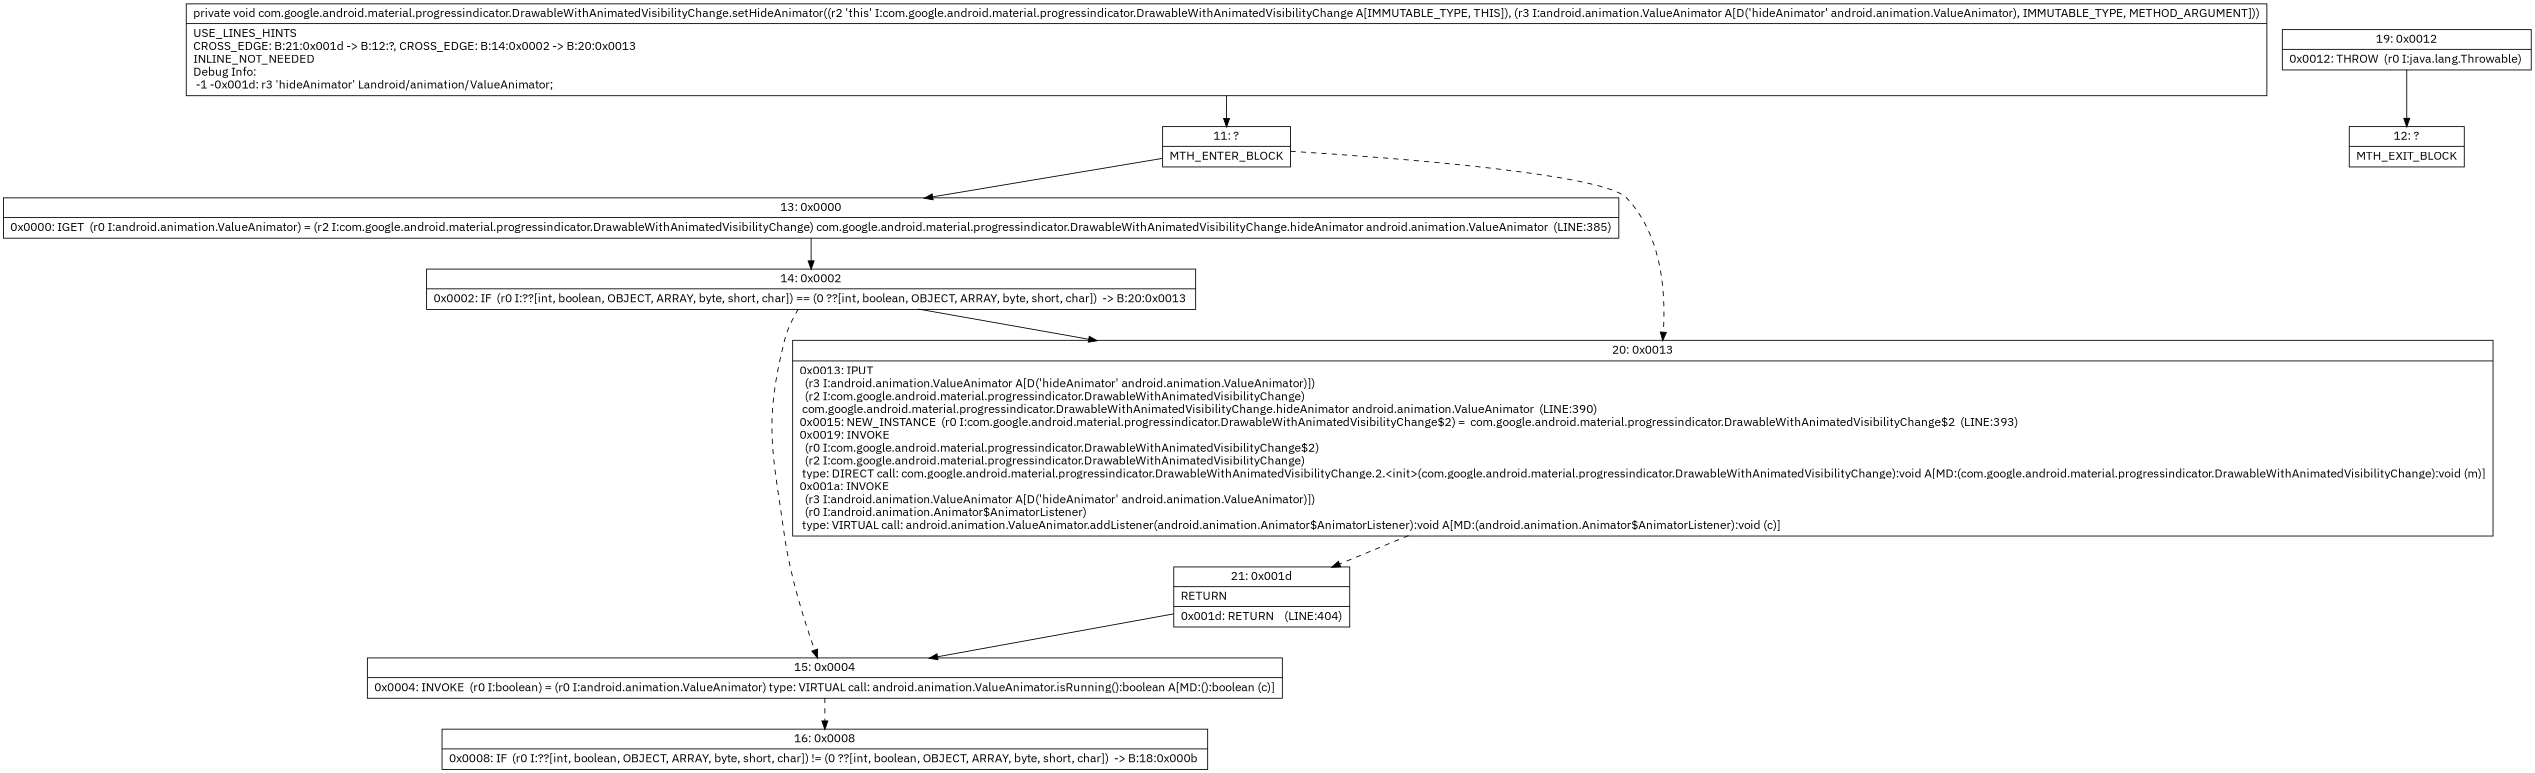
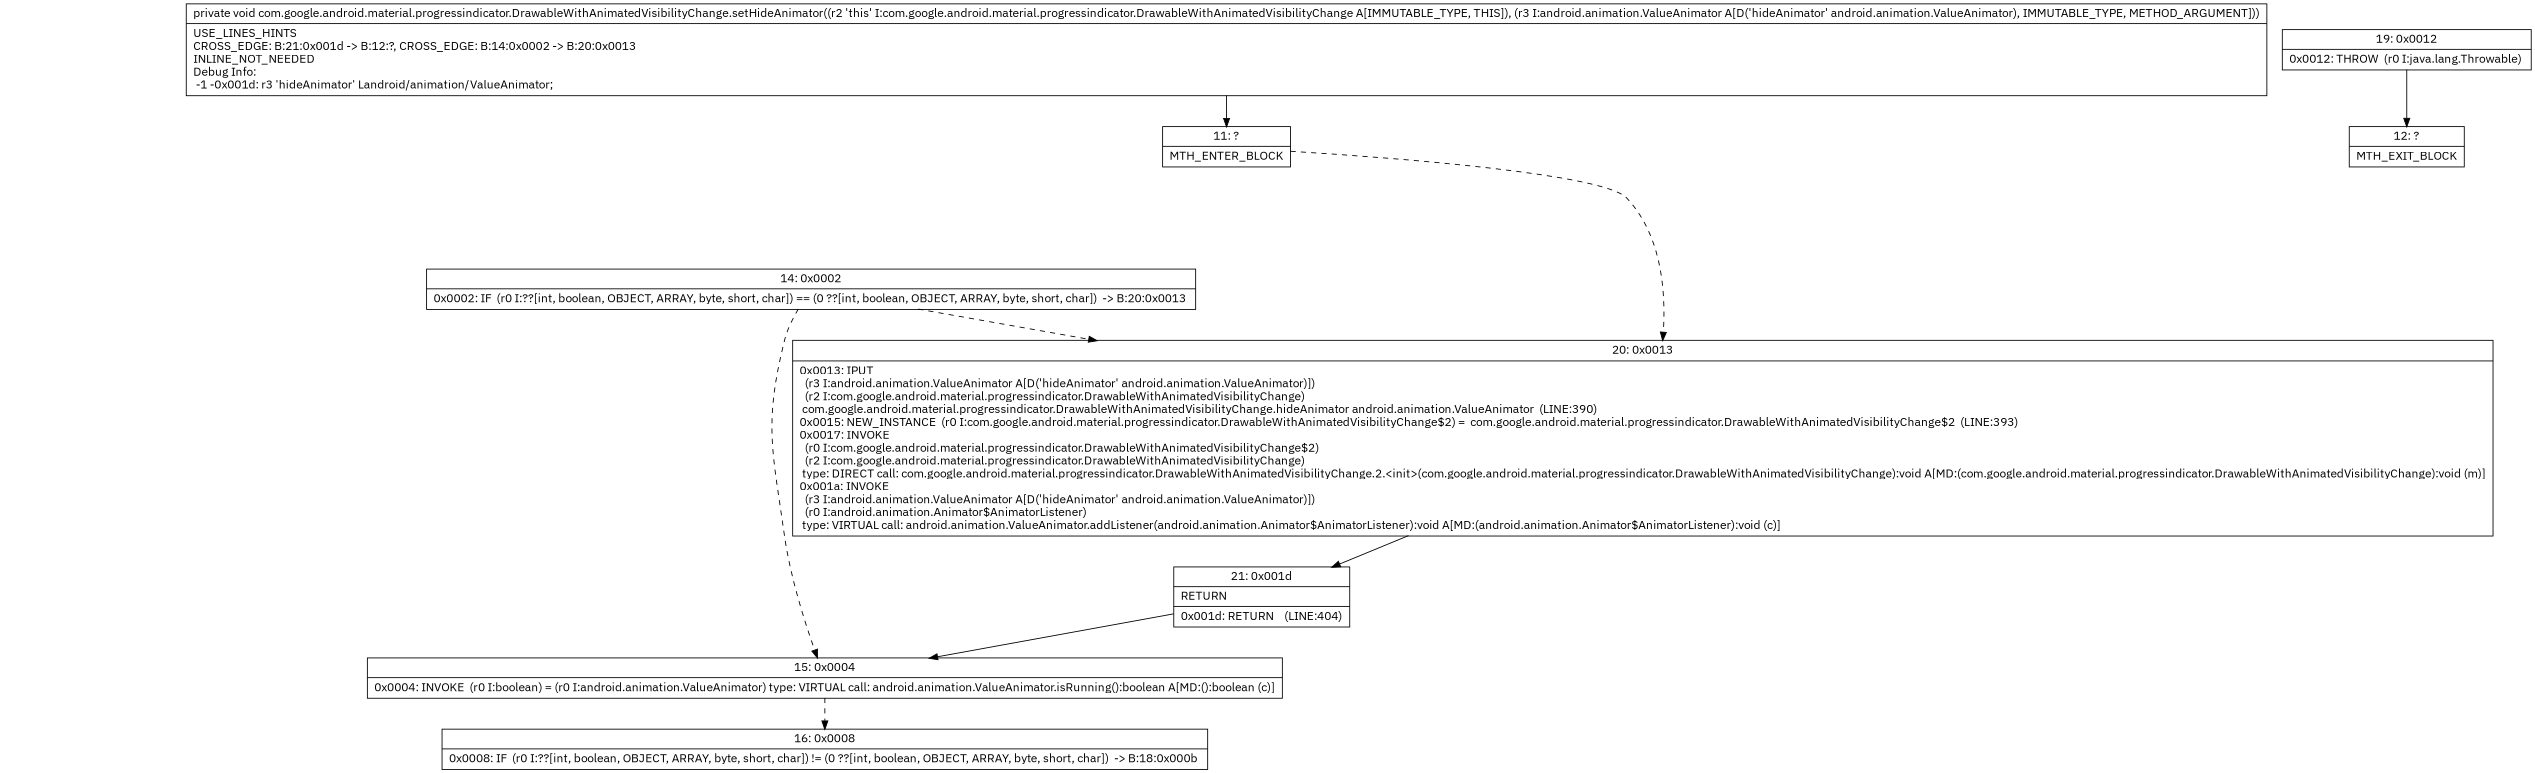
(811, 218) -> none
(1003, 324) -> (1003, 324)
(848, 435) -> (848, 435)
(1374, 550) -> (1374, 550)
